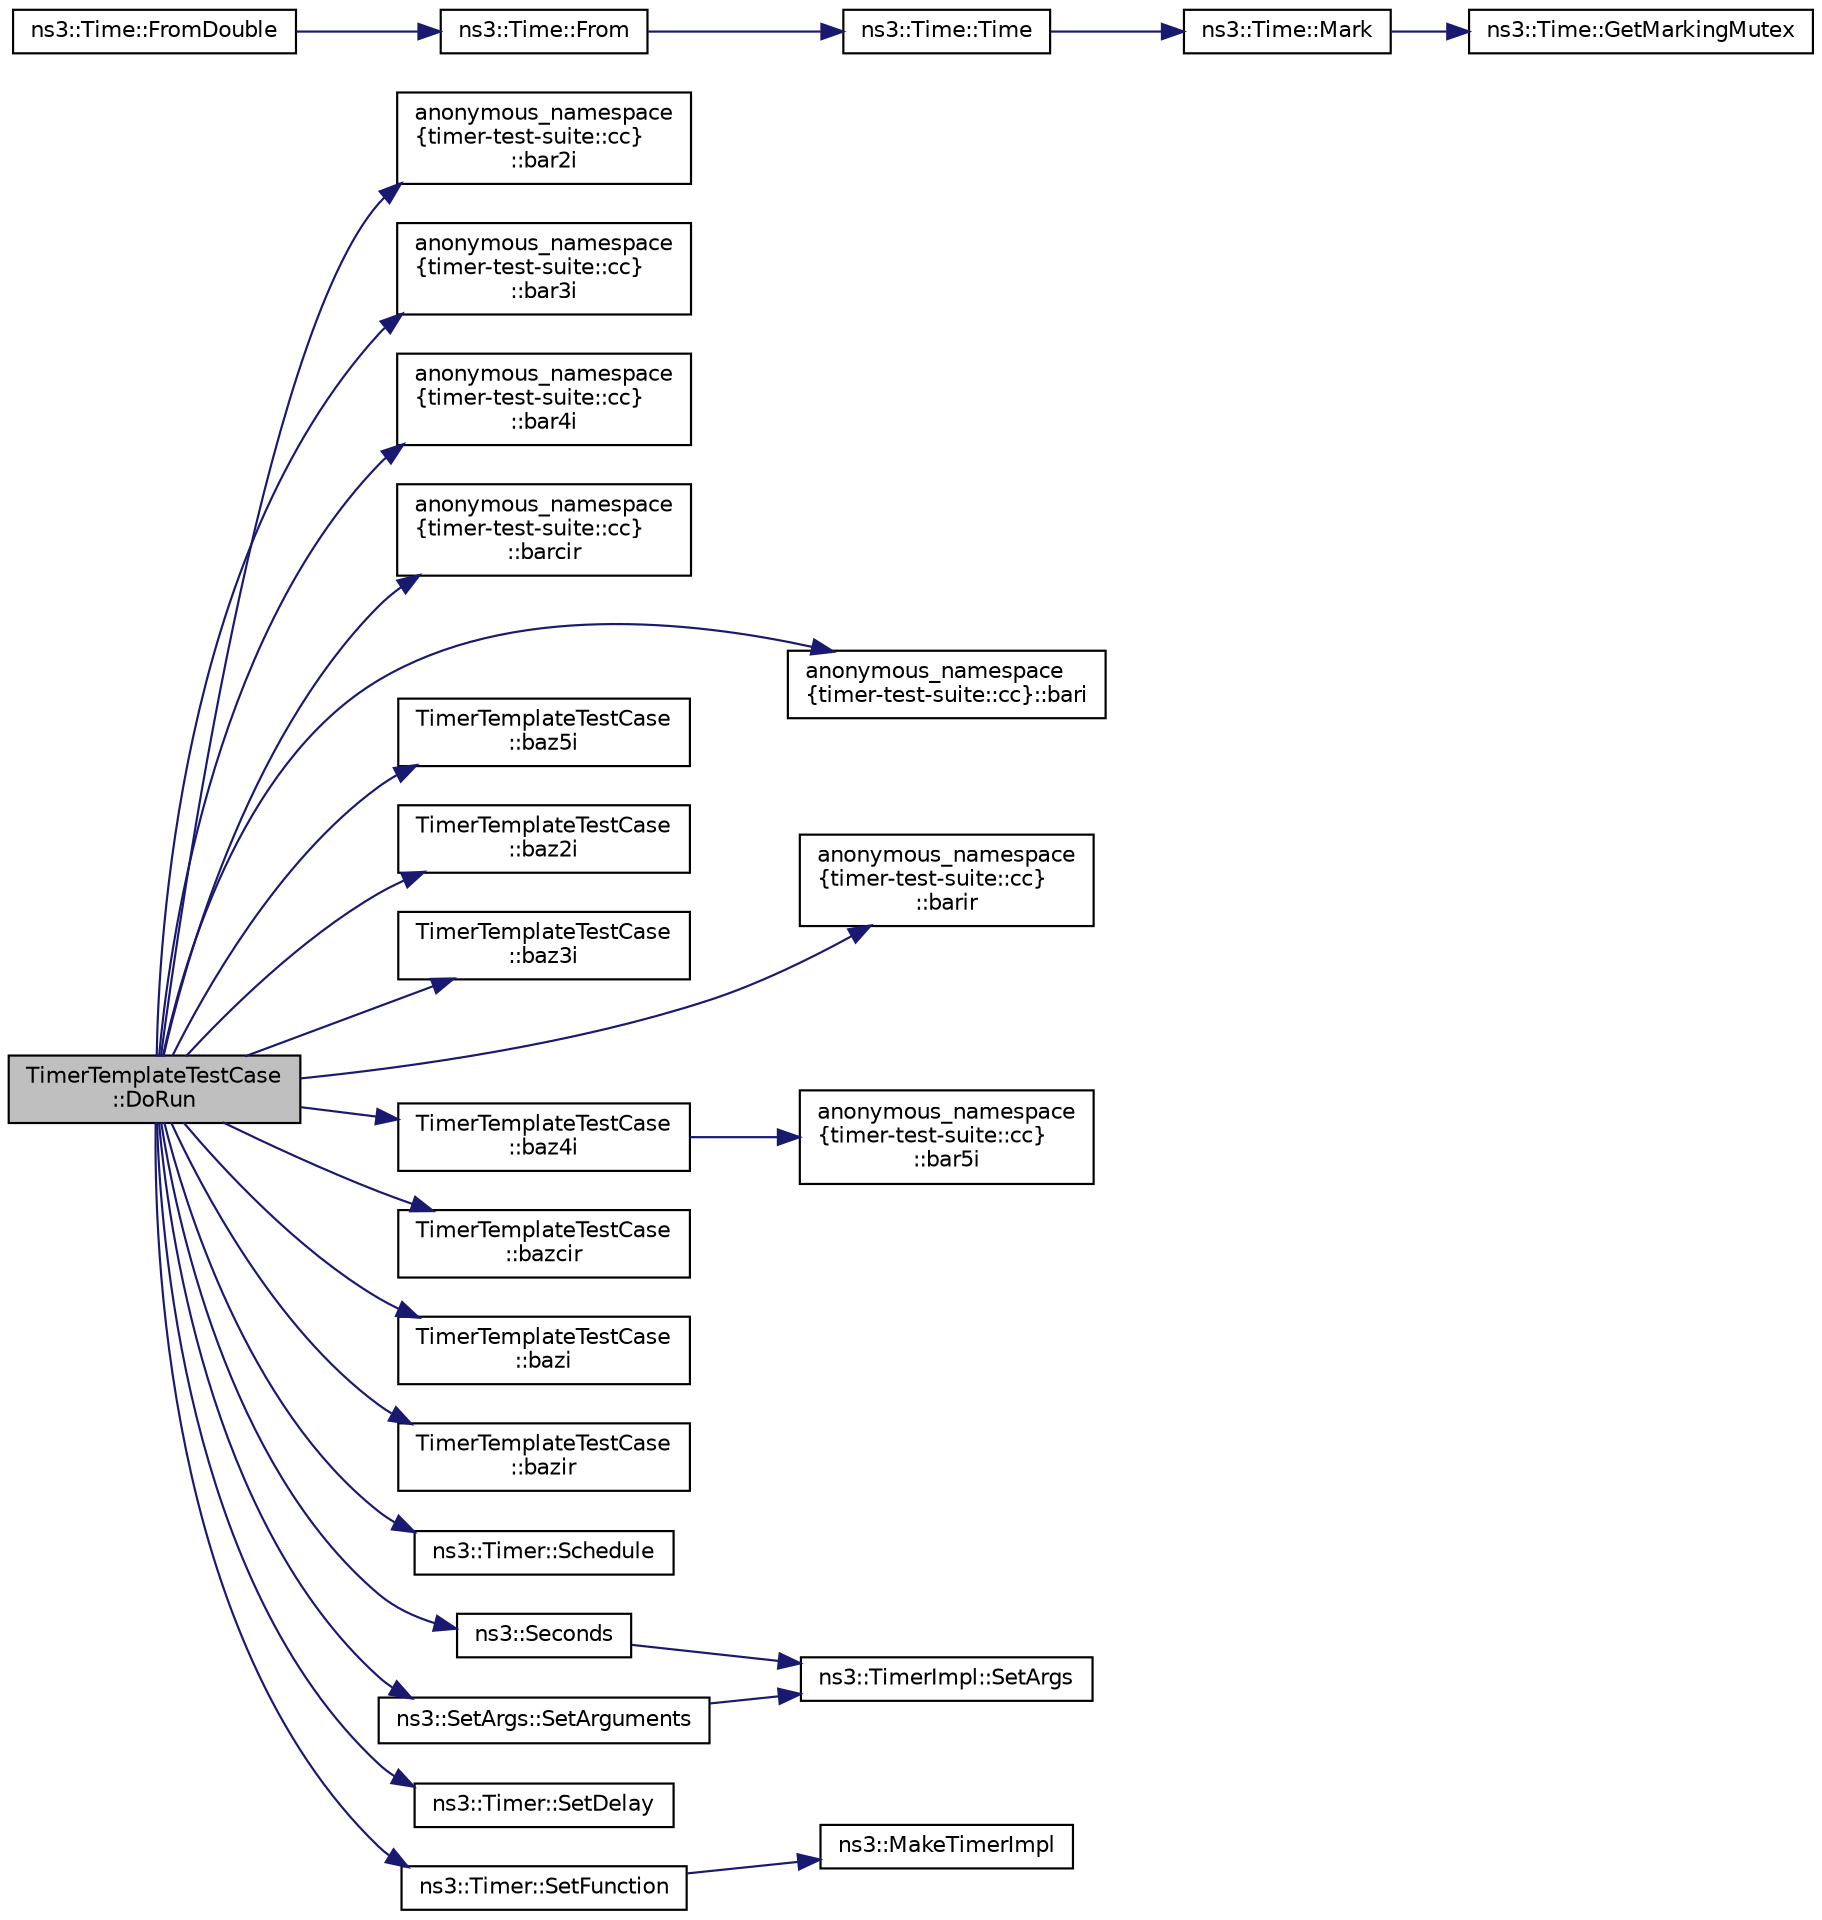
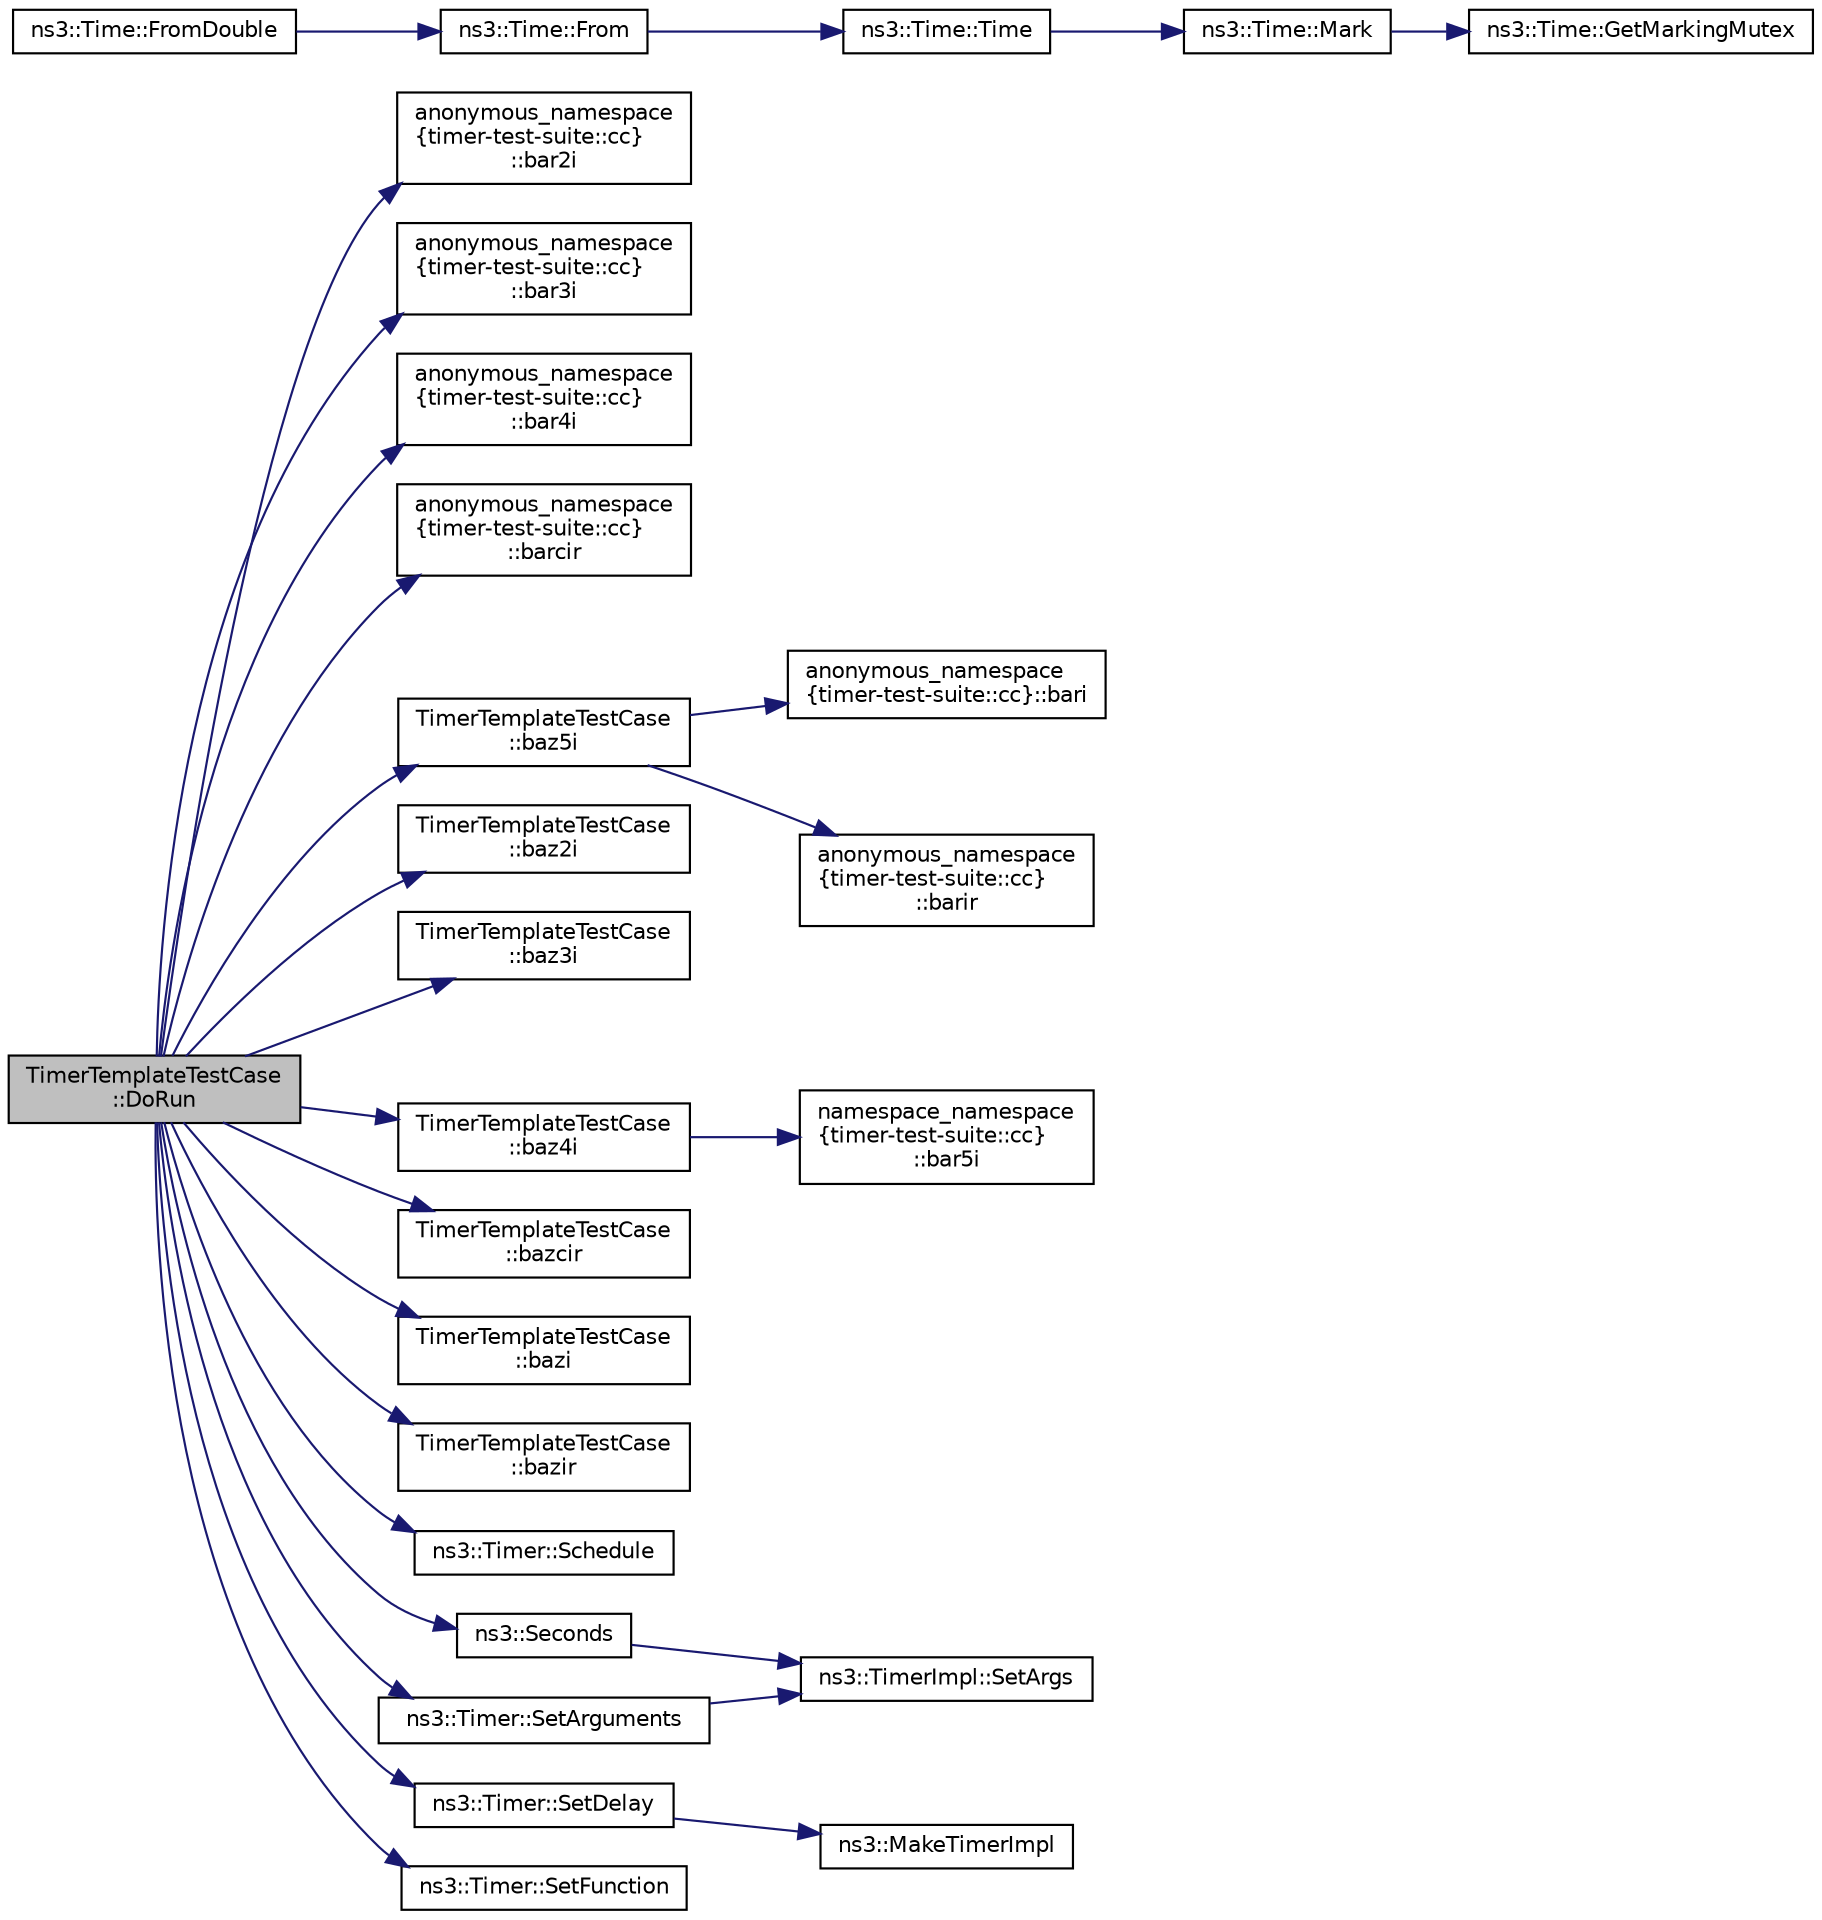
(379, 680) -> (728, 711)
(583, 1034) -> (732, 795)
(947, 1137) -> (947, 1137)
(544, 1720) -> (544, 1720)
(742, 1868) -> (736, 1825)
